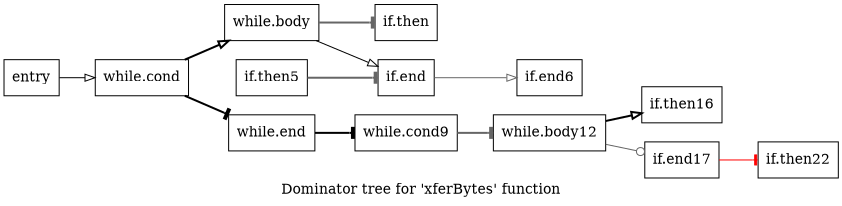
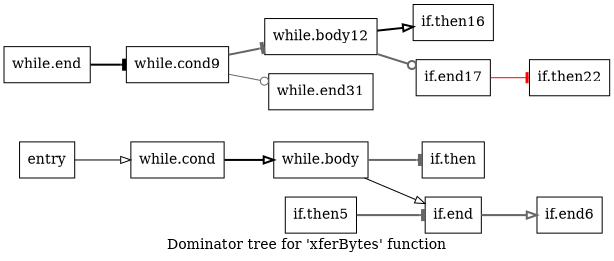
(470, 78) -> (504, 215)
none -> (321, 92)
(204, 104) -> none
(621, 148) -> (393, 59)
